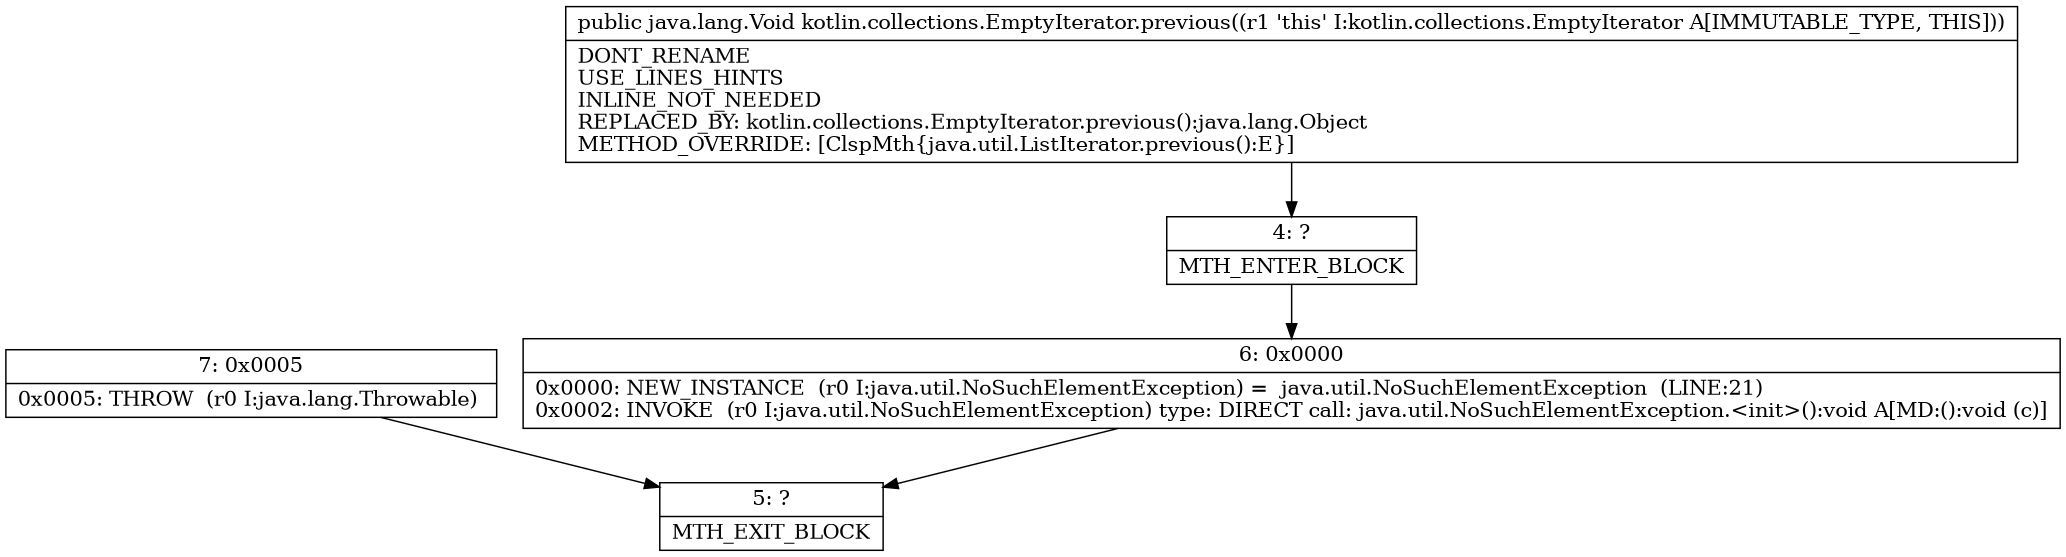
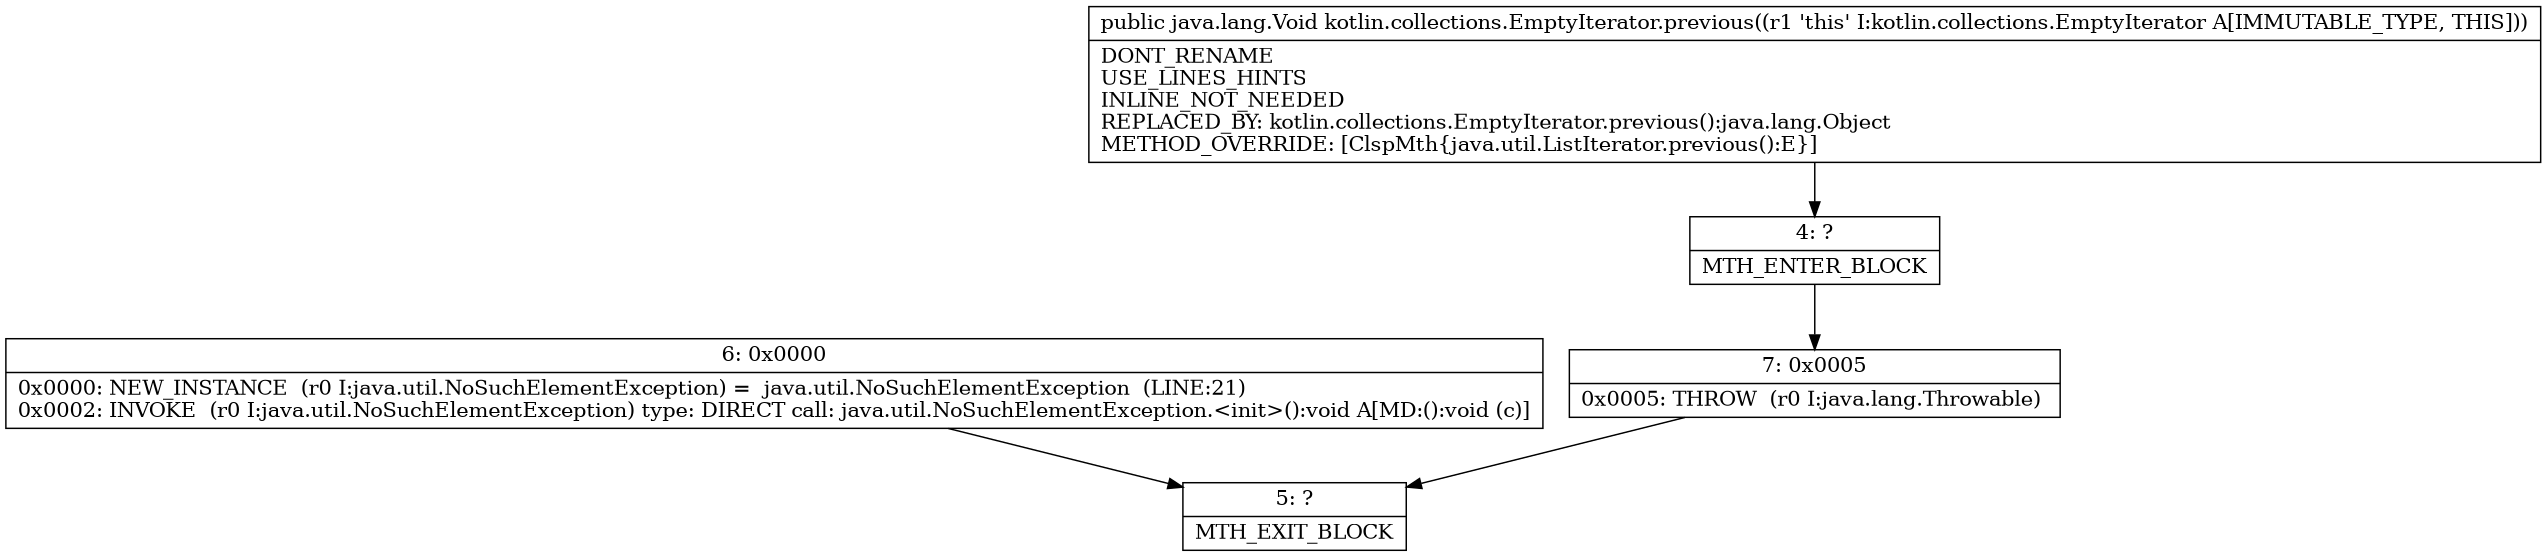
(1292, 304) -> (1815, 310)
